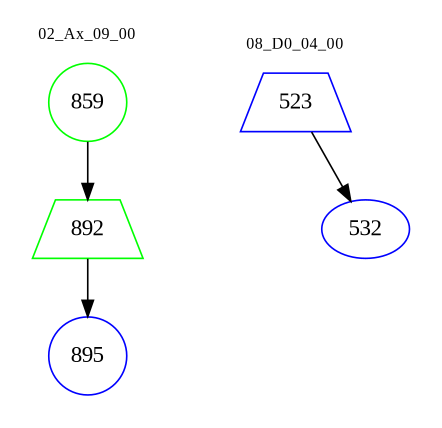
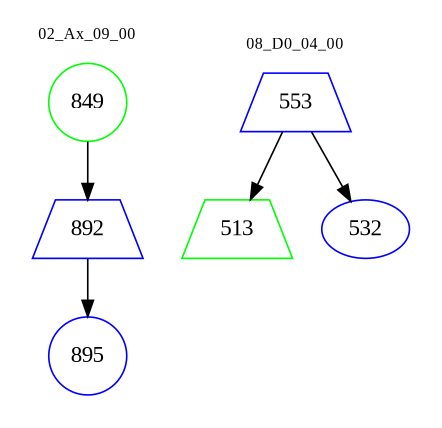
(88, 102) -> (88, 102)
(296, 102) -> (296, 102)
(88, 229) -> (88, 229)
none -> (237, 229)
